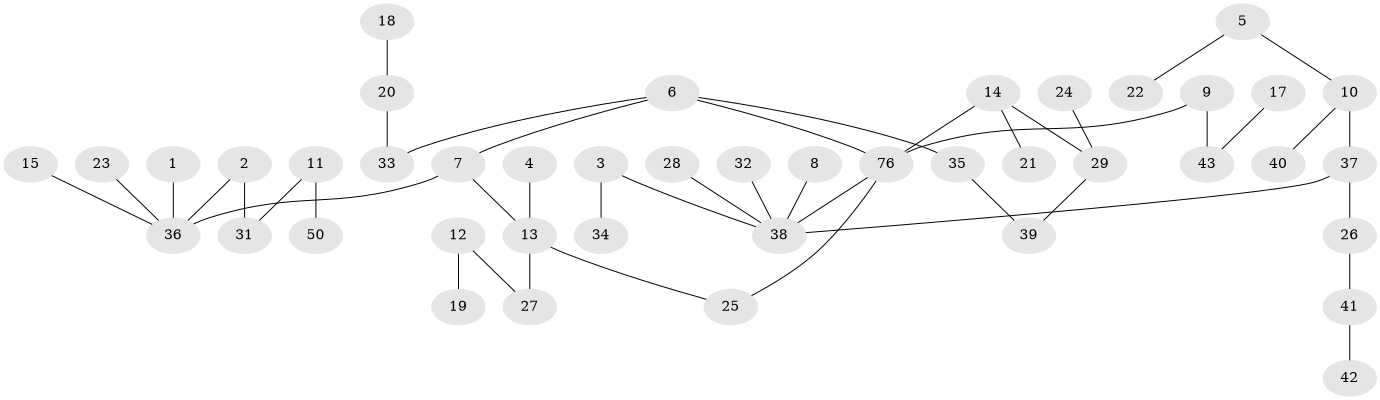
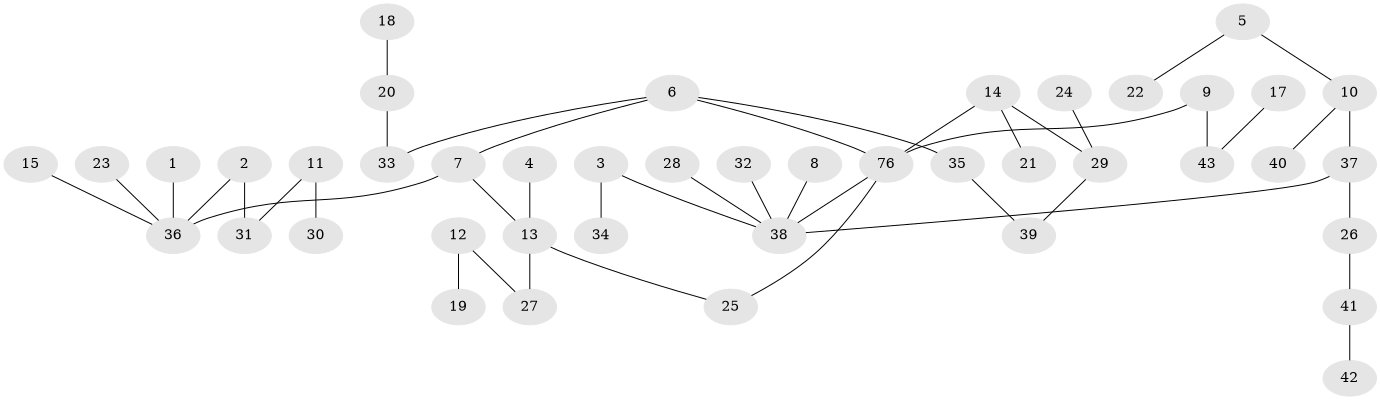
(316, 236) -> (316, 236)
